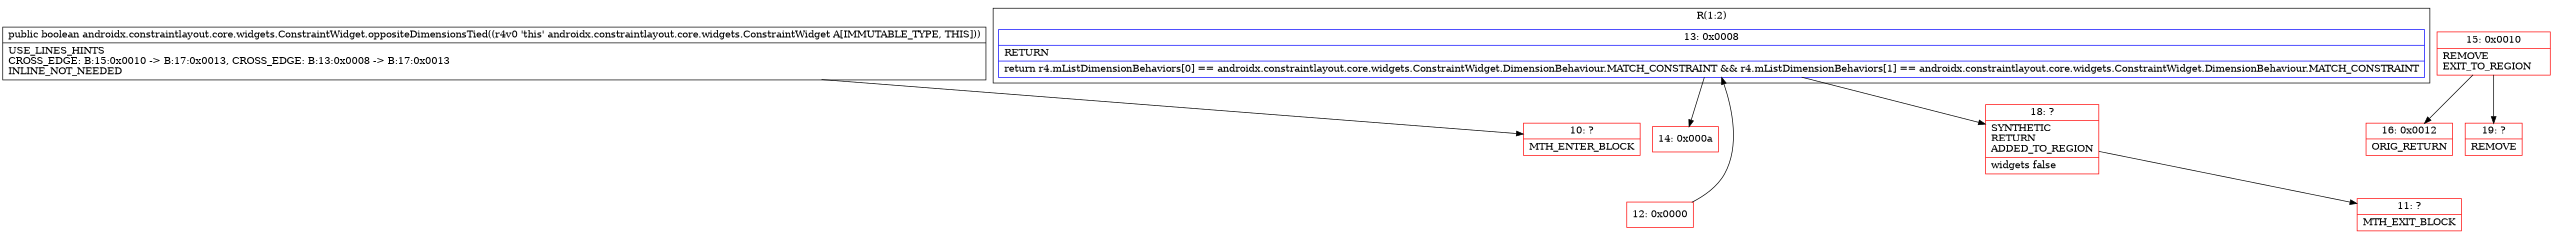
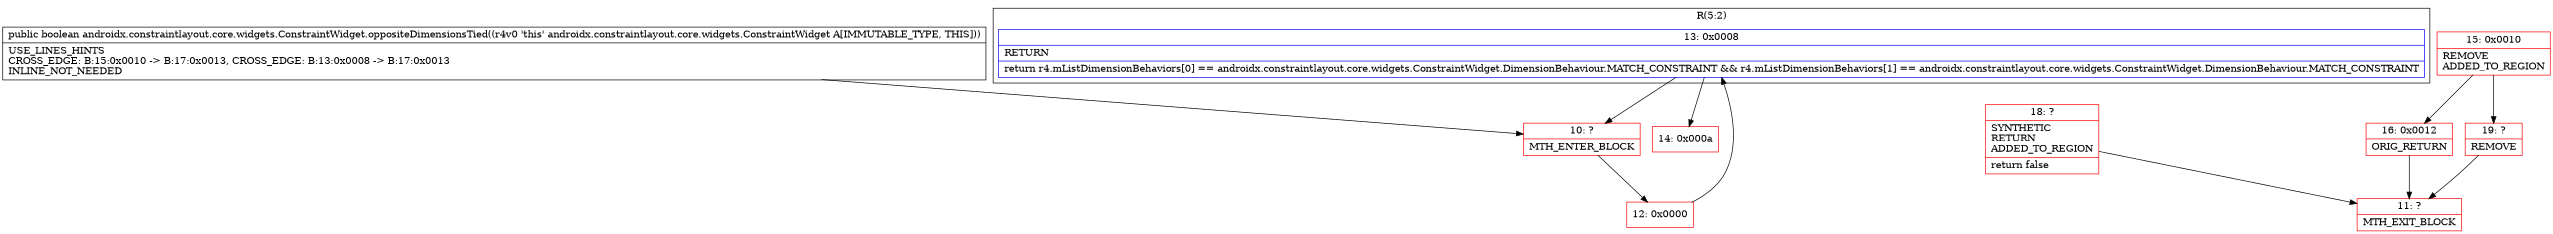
(1712, 16) -> (1712, 16)
(2487, 67) -> (2494, 67)
(1890, 100) -> (1644, 98)
(2024, 165) -> (2020, 165)
none -> (2409, 174)
none -> (2457, 175)
none -> (1620, 176)
